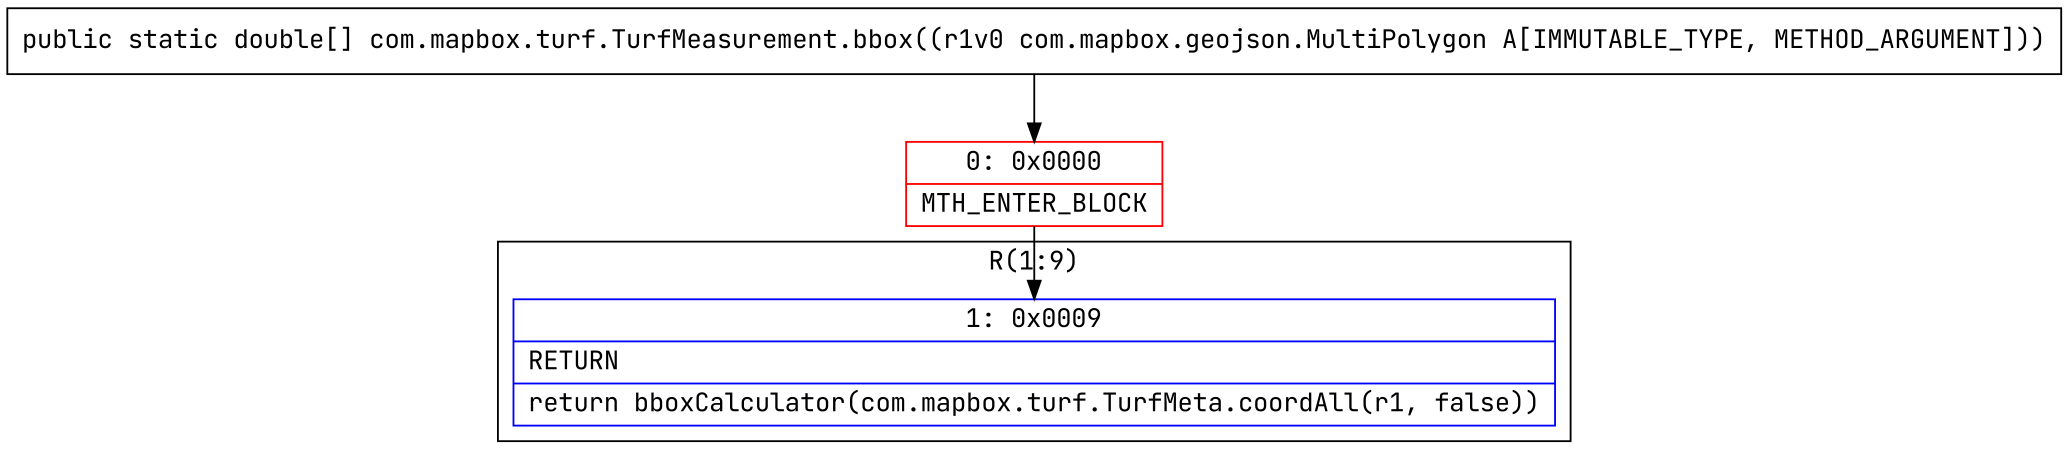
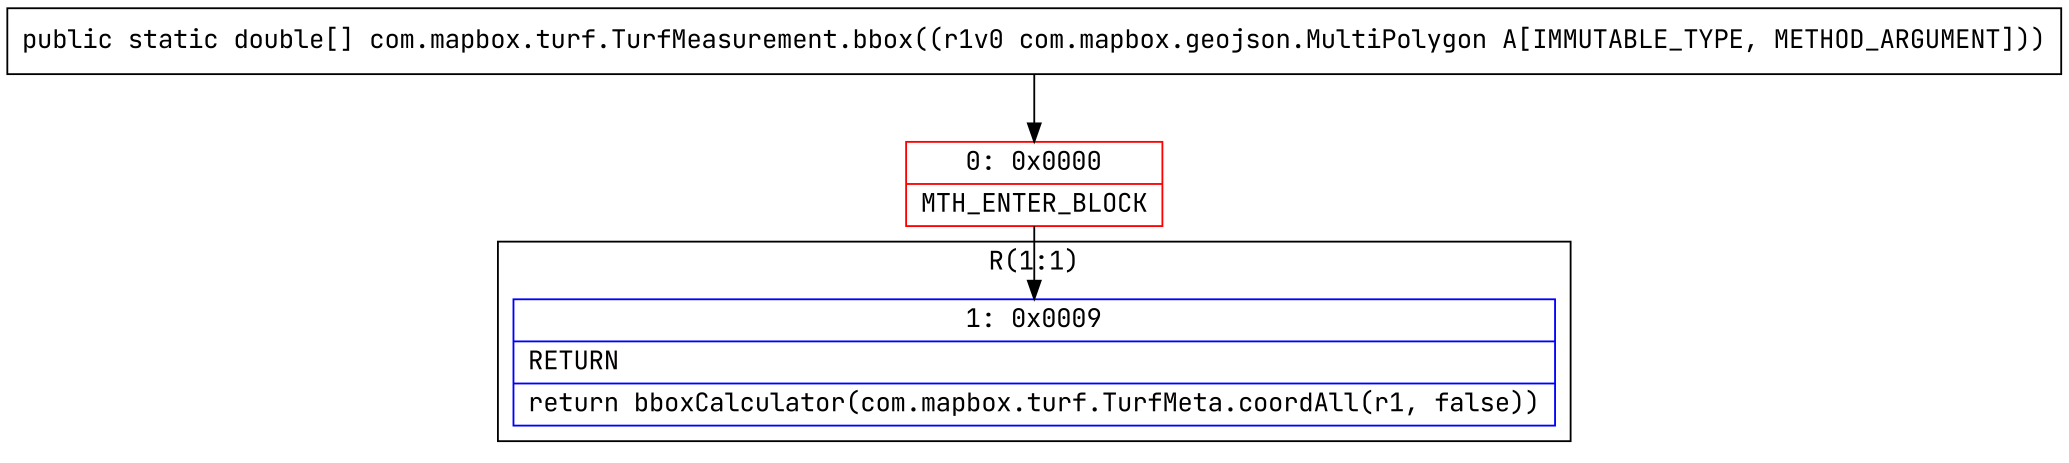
(1034, 263) -> (1034, 263)
